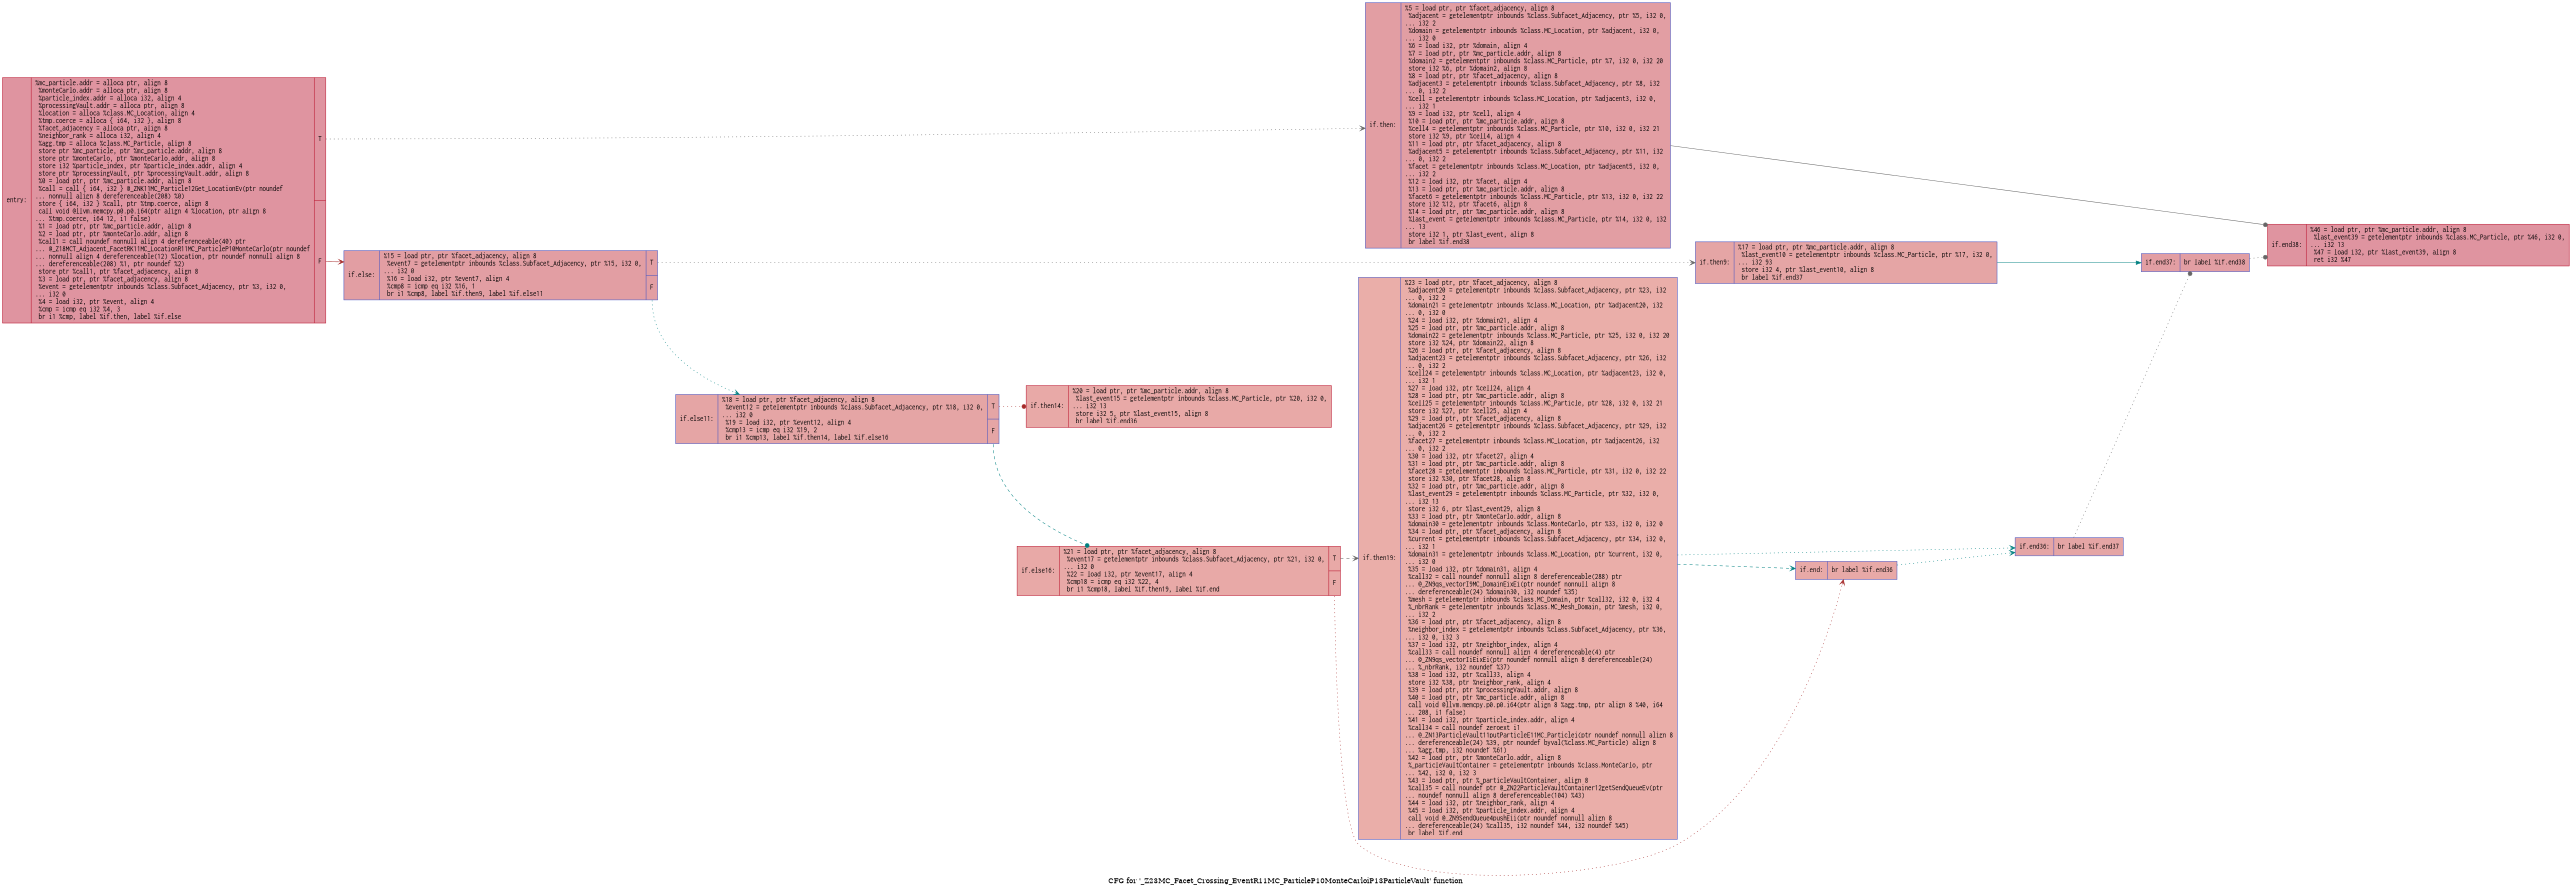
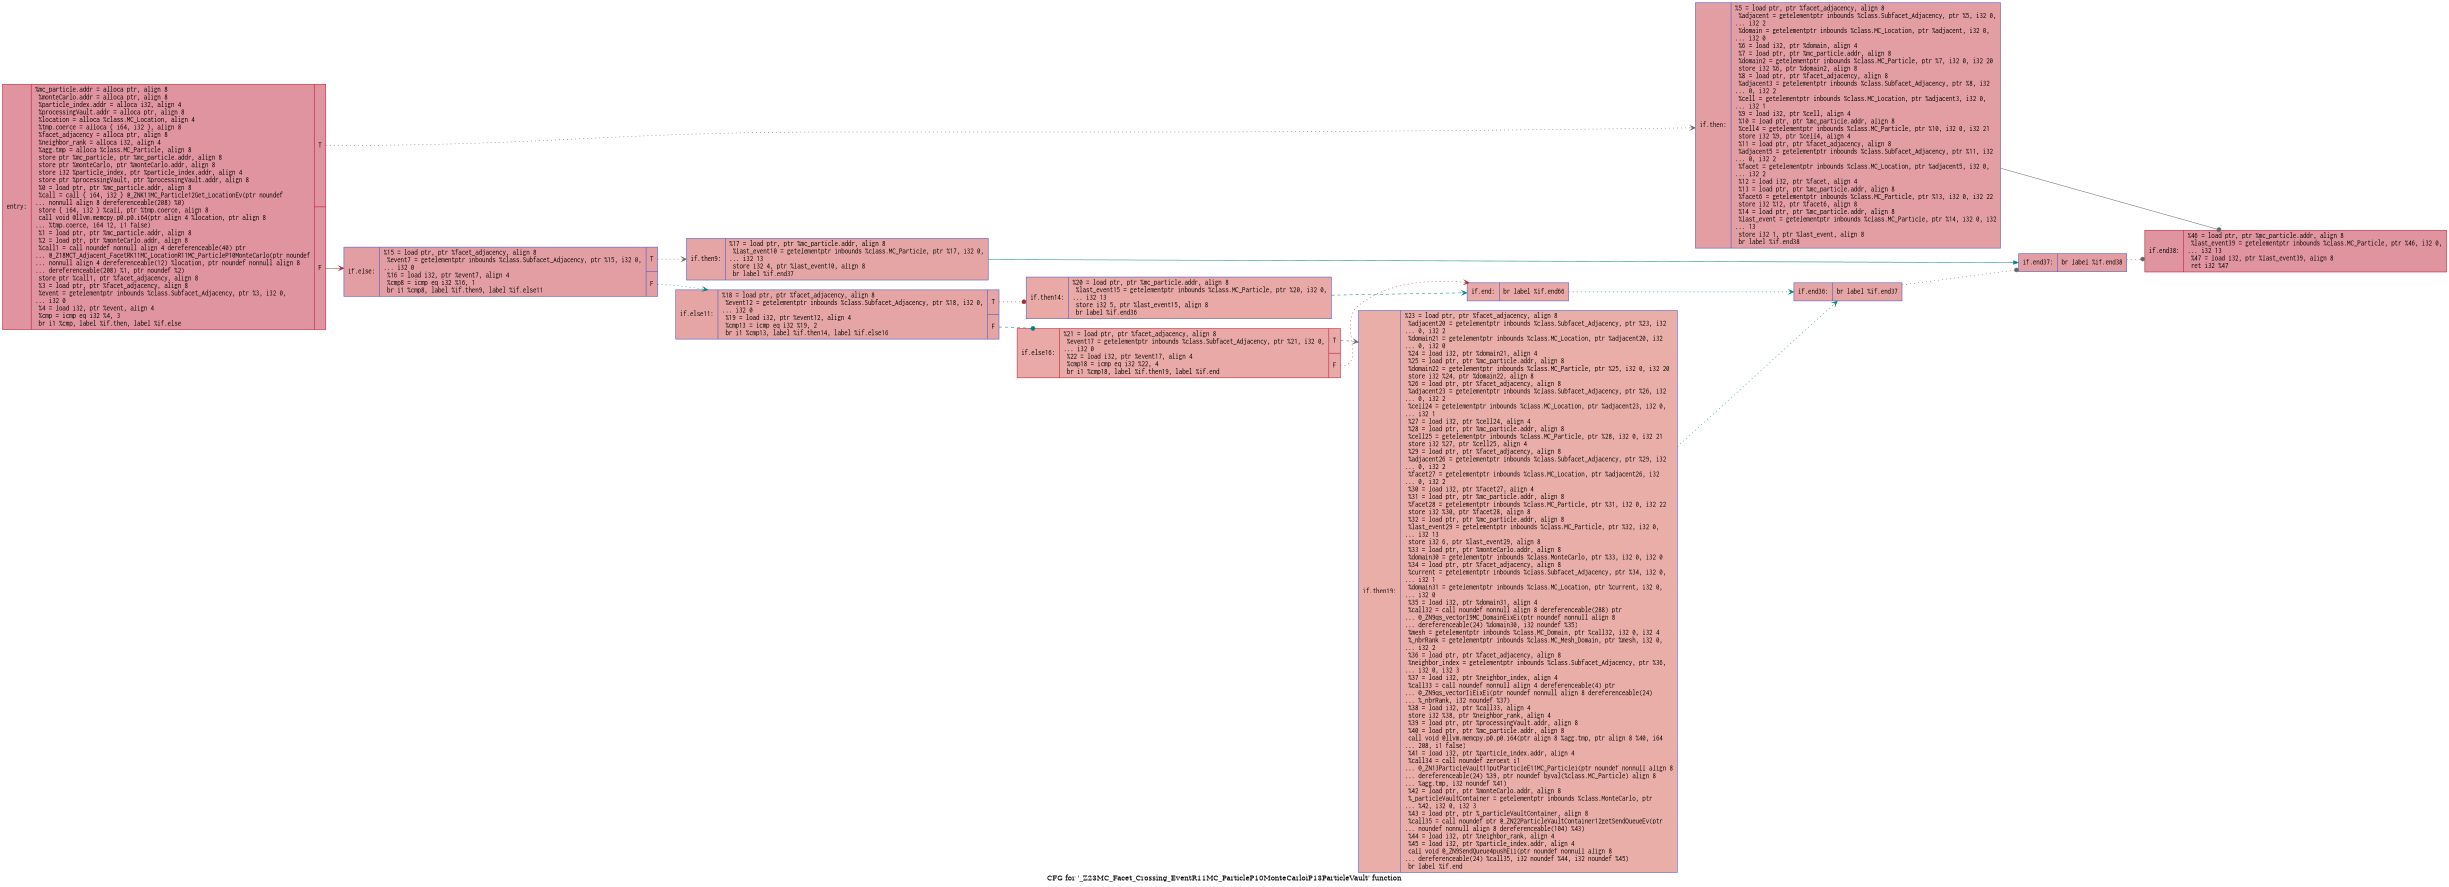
(1755, 262) -> (746, 259)
(1179, 406) -> (1179, 298)
(1734, 566) -> (1397, 294)
(1862, 570) -> (1534, 292)
(1456, 750) -> (1456, 784)
